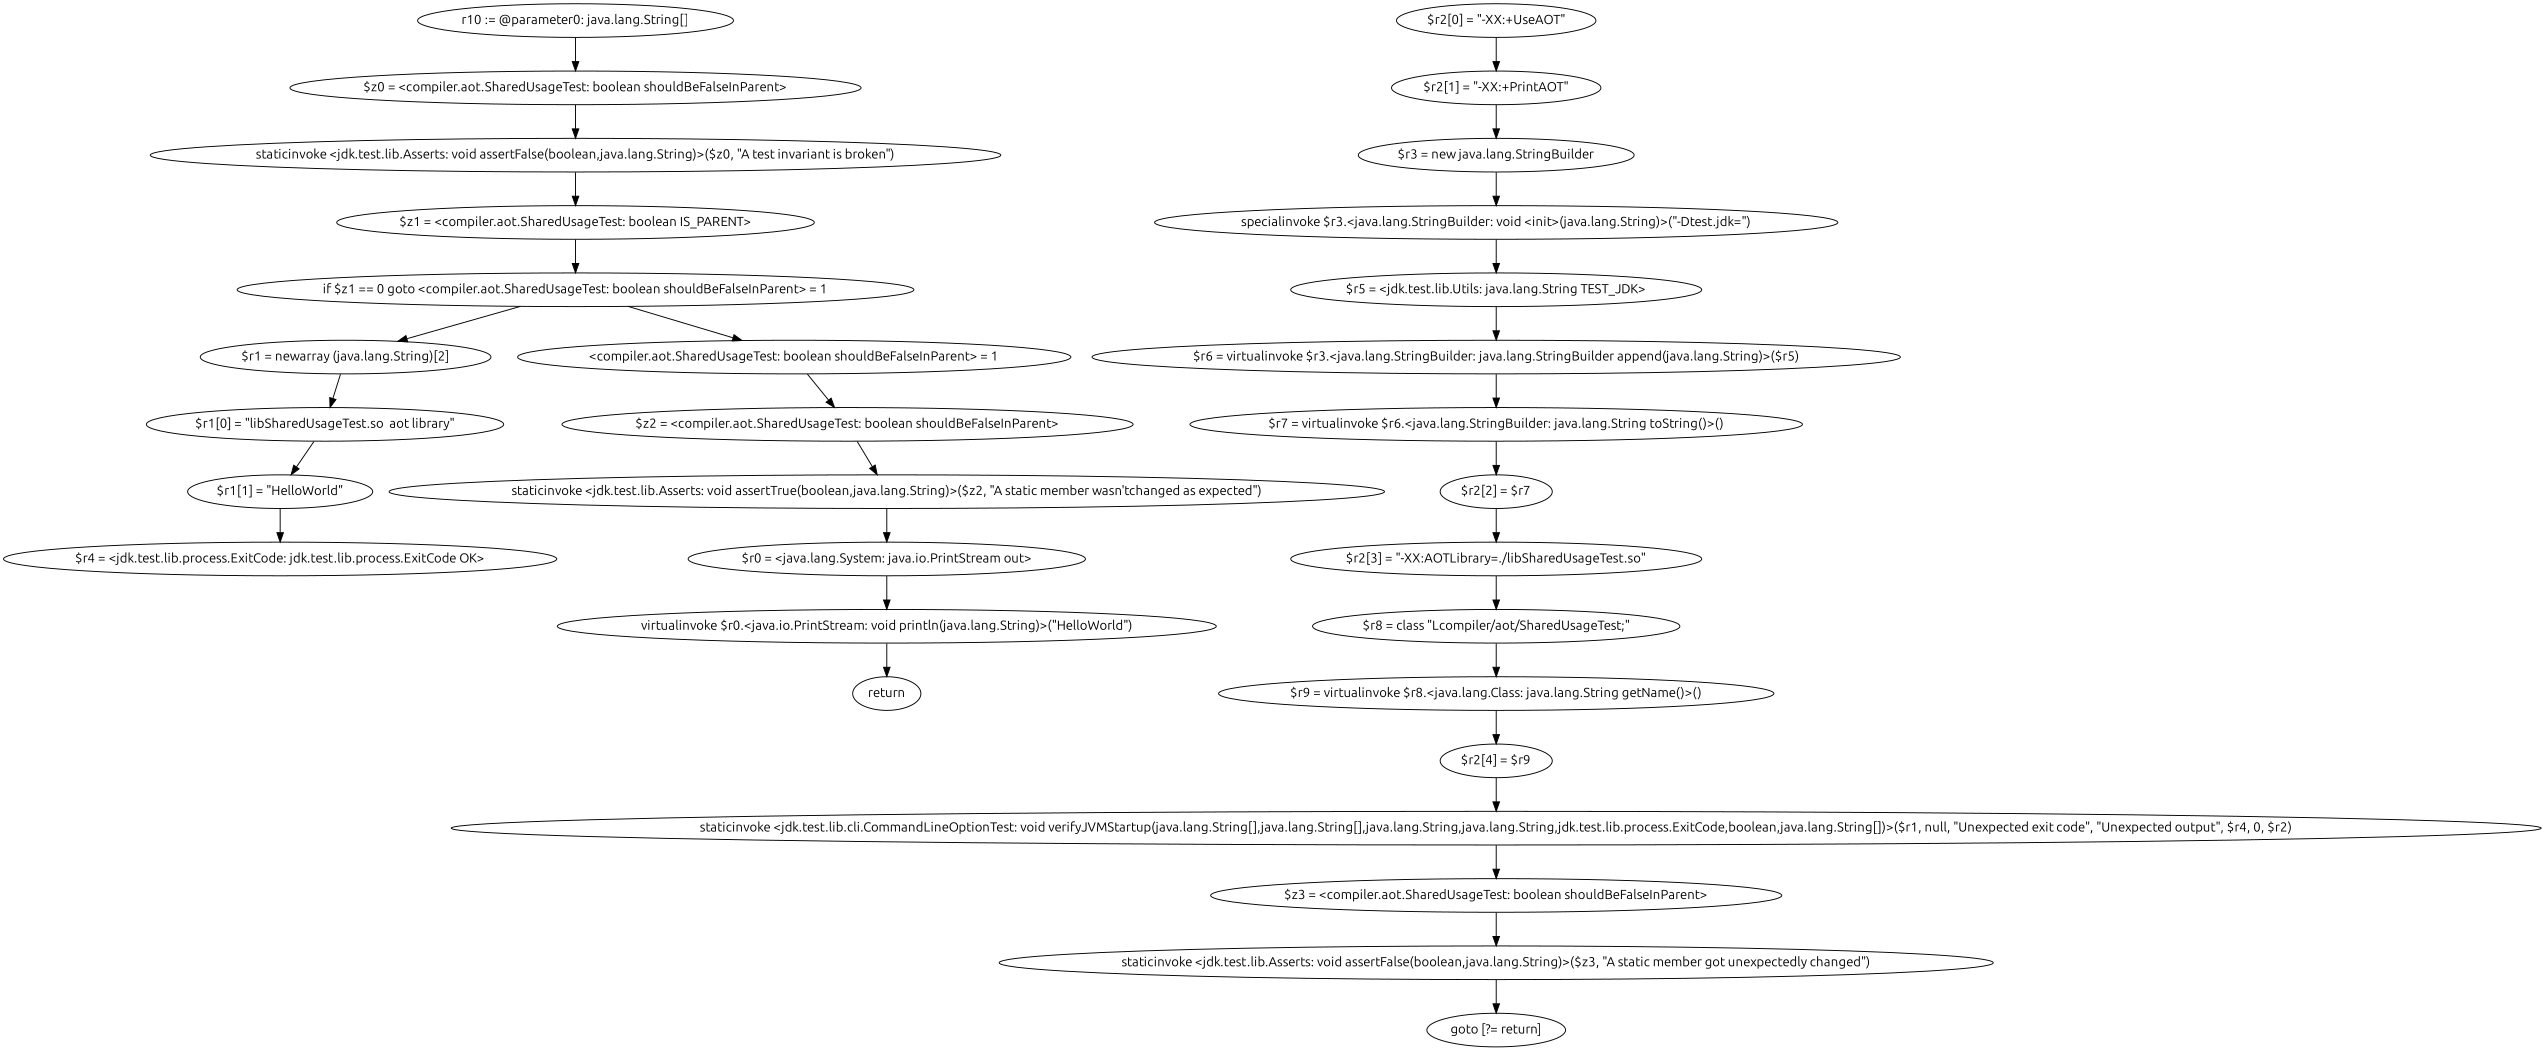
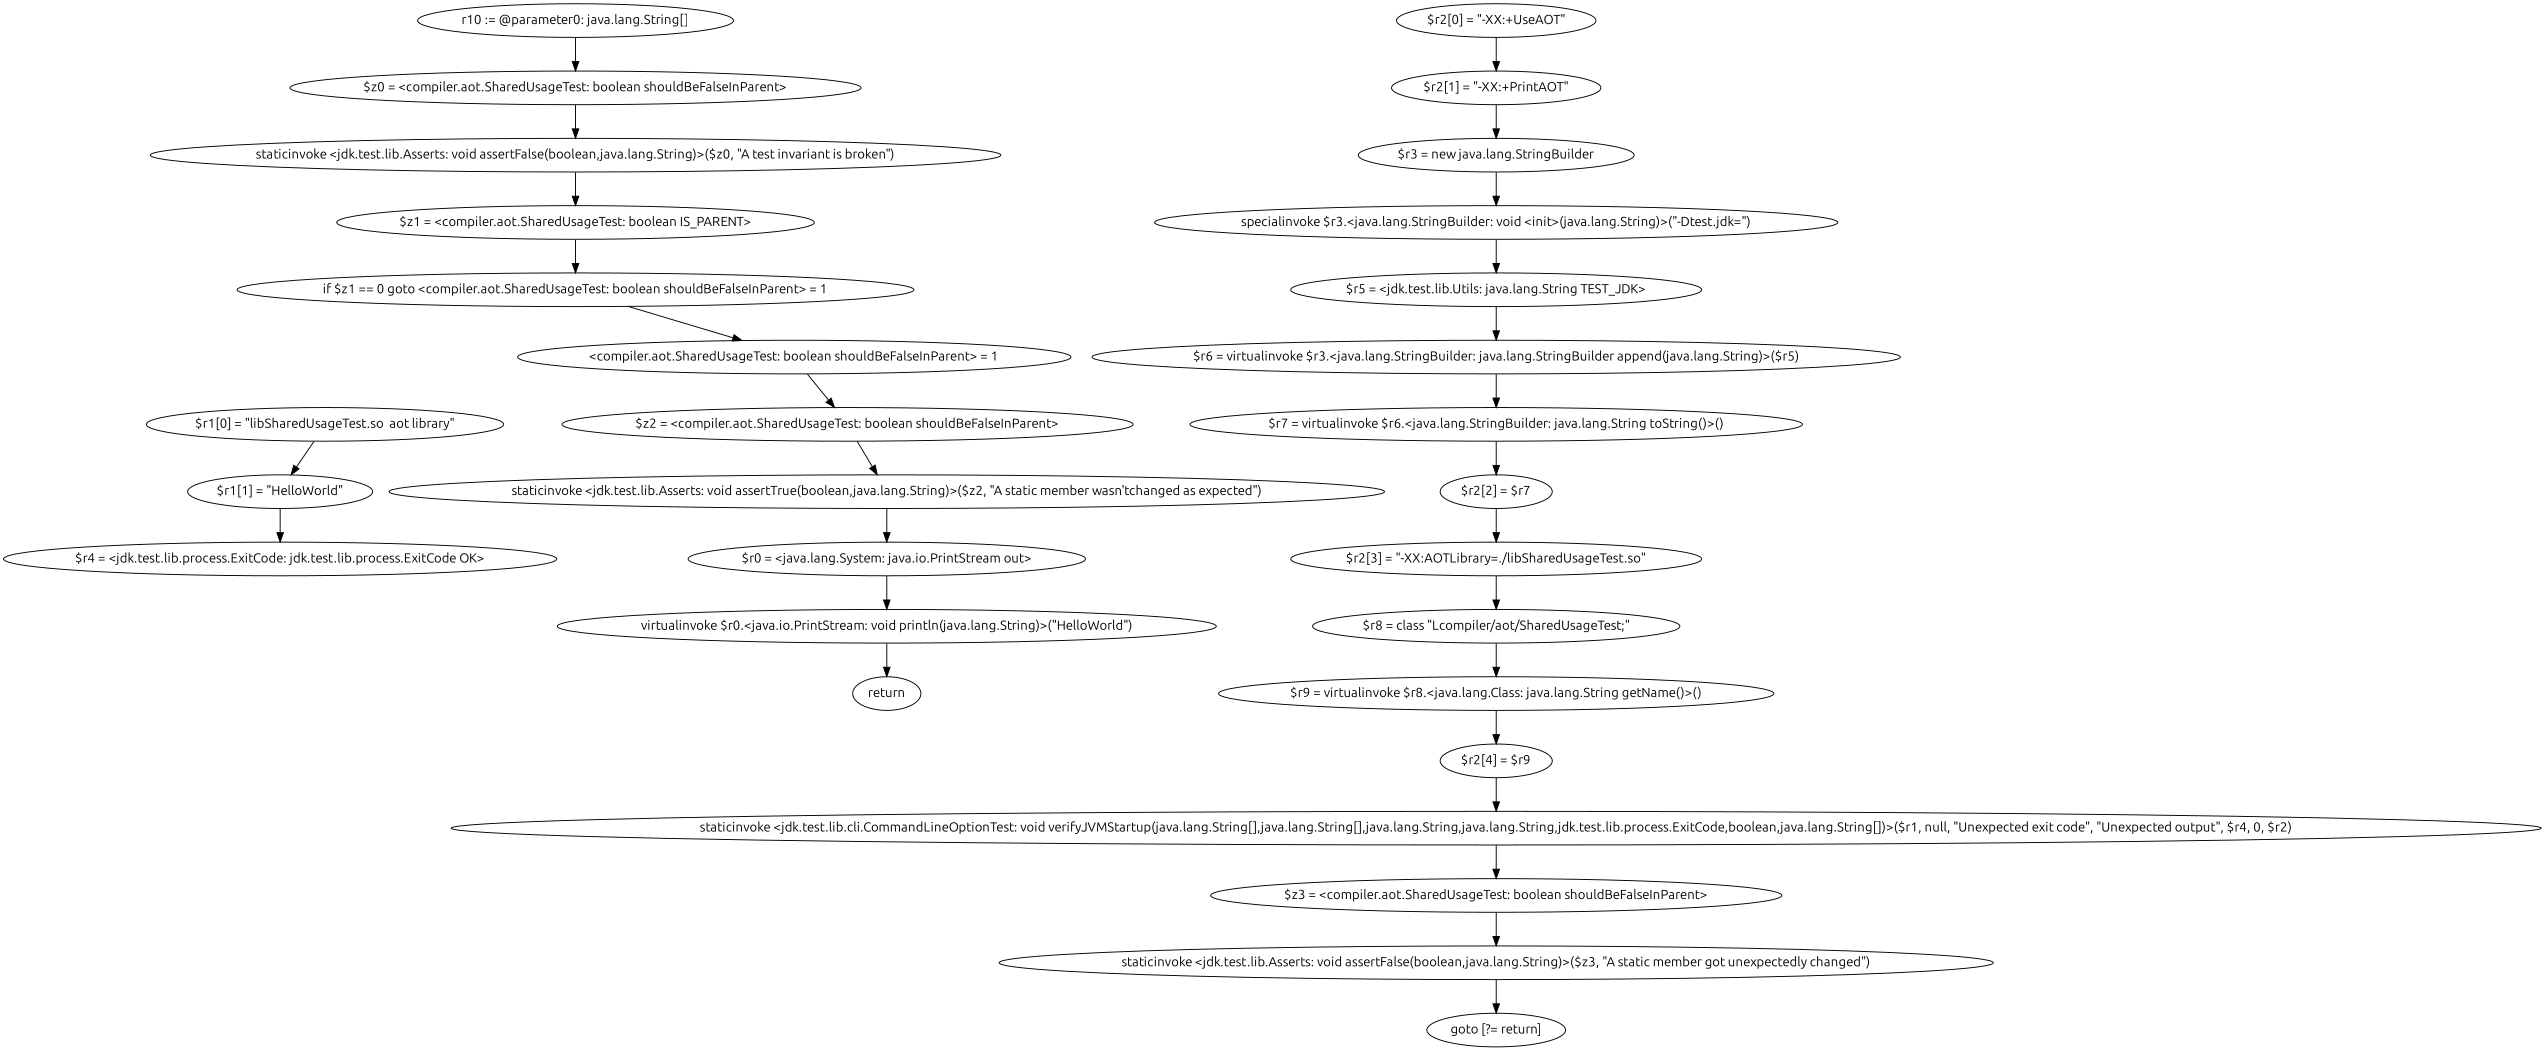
(346, 357) -> none
